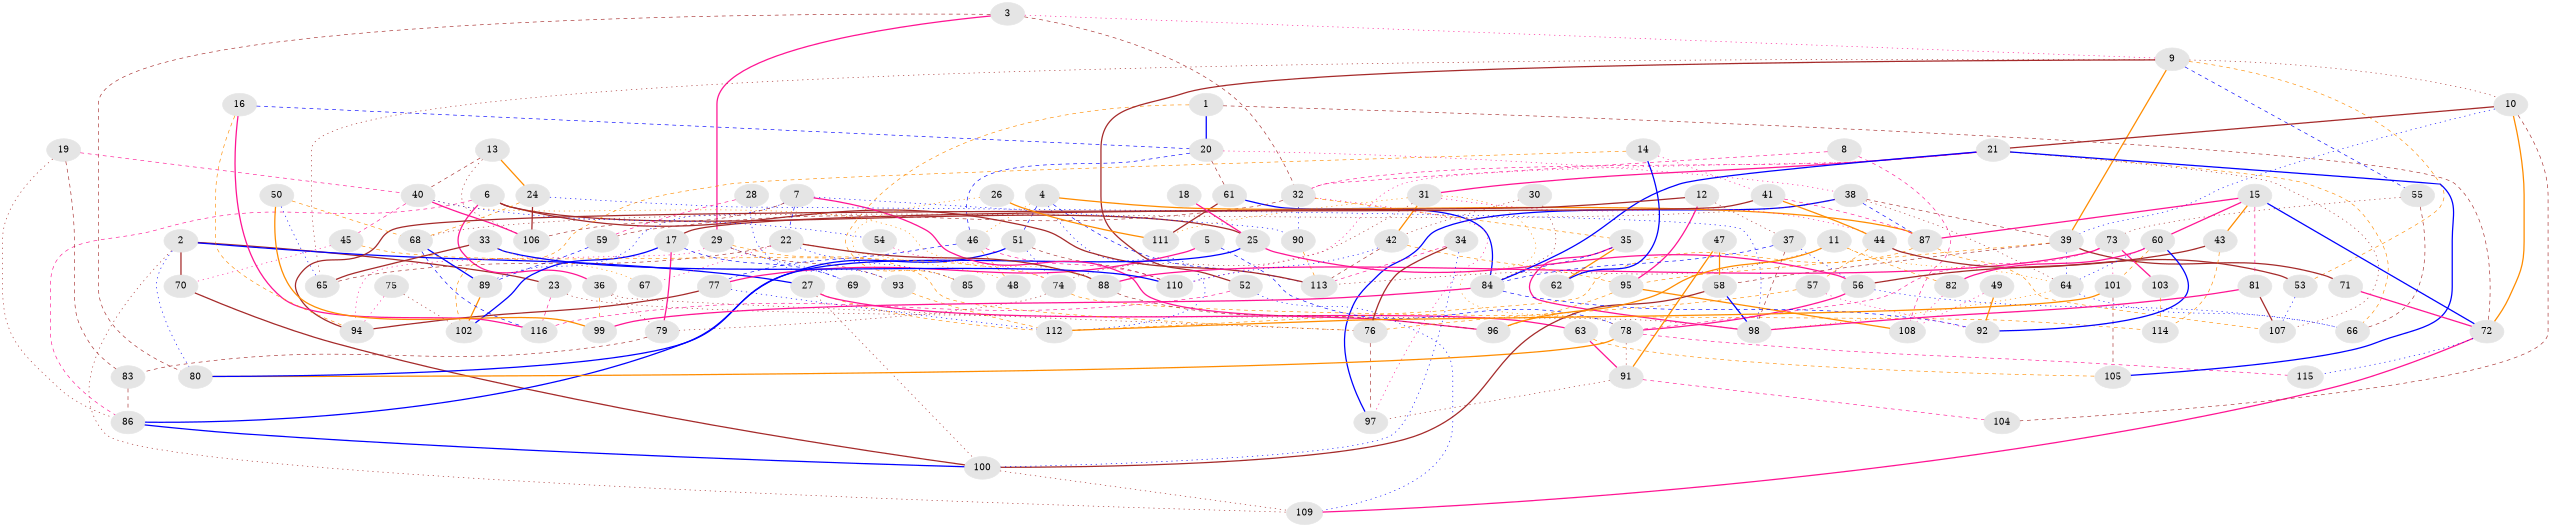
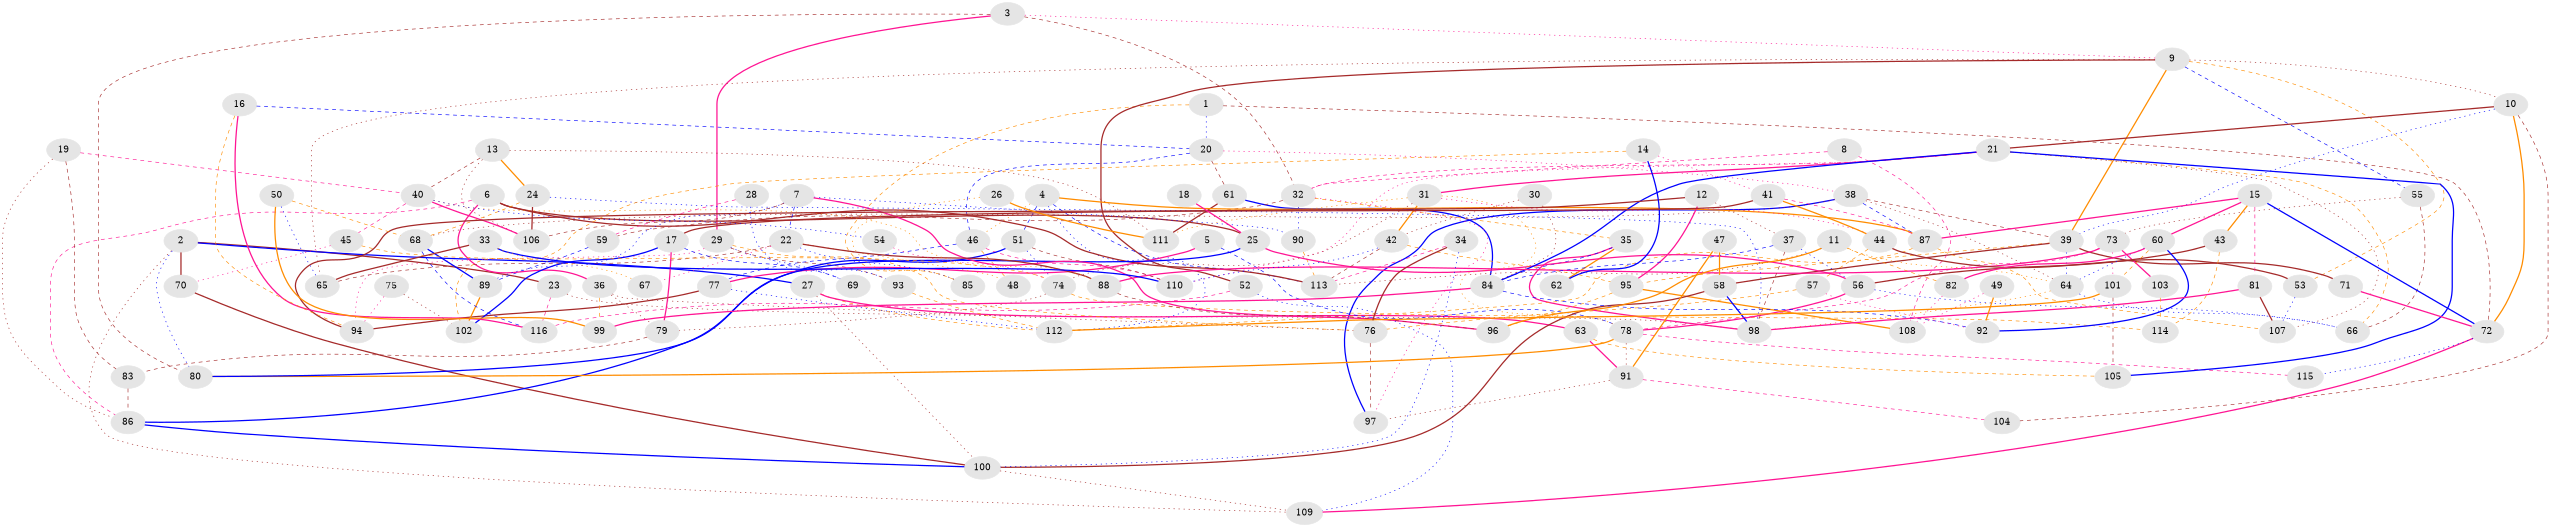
(1206, 127) -> (1206, 127)
none -> (837, 158)
(1869, 265) -> (1869, 265)
